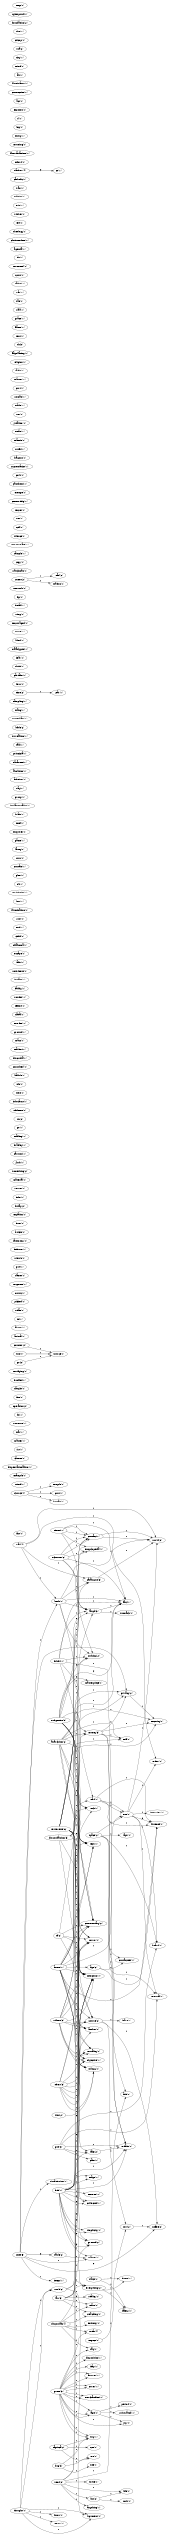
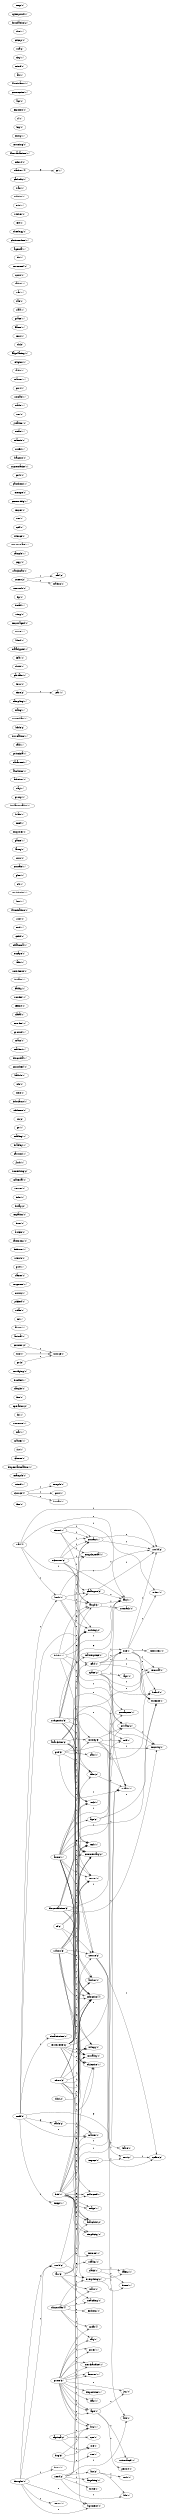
(92, 1598) -> (111, 1596)
(70, 1863) -> none
(94, 2243) -> (94, 2222)
